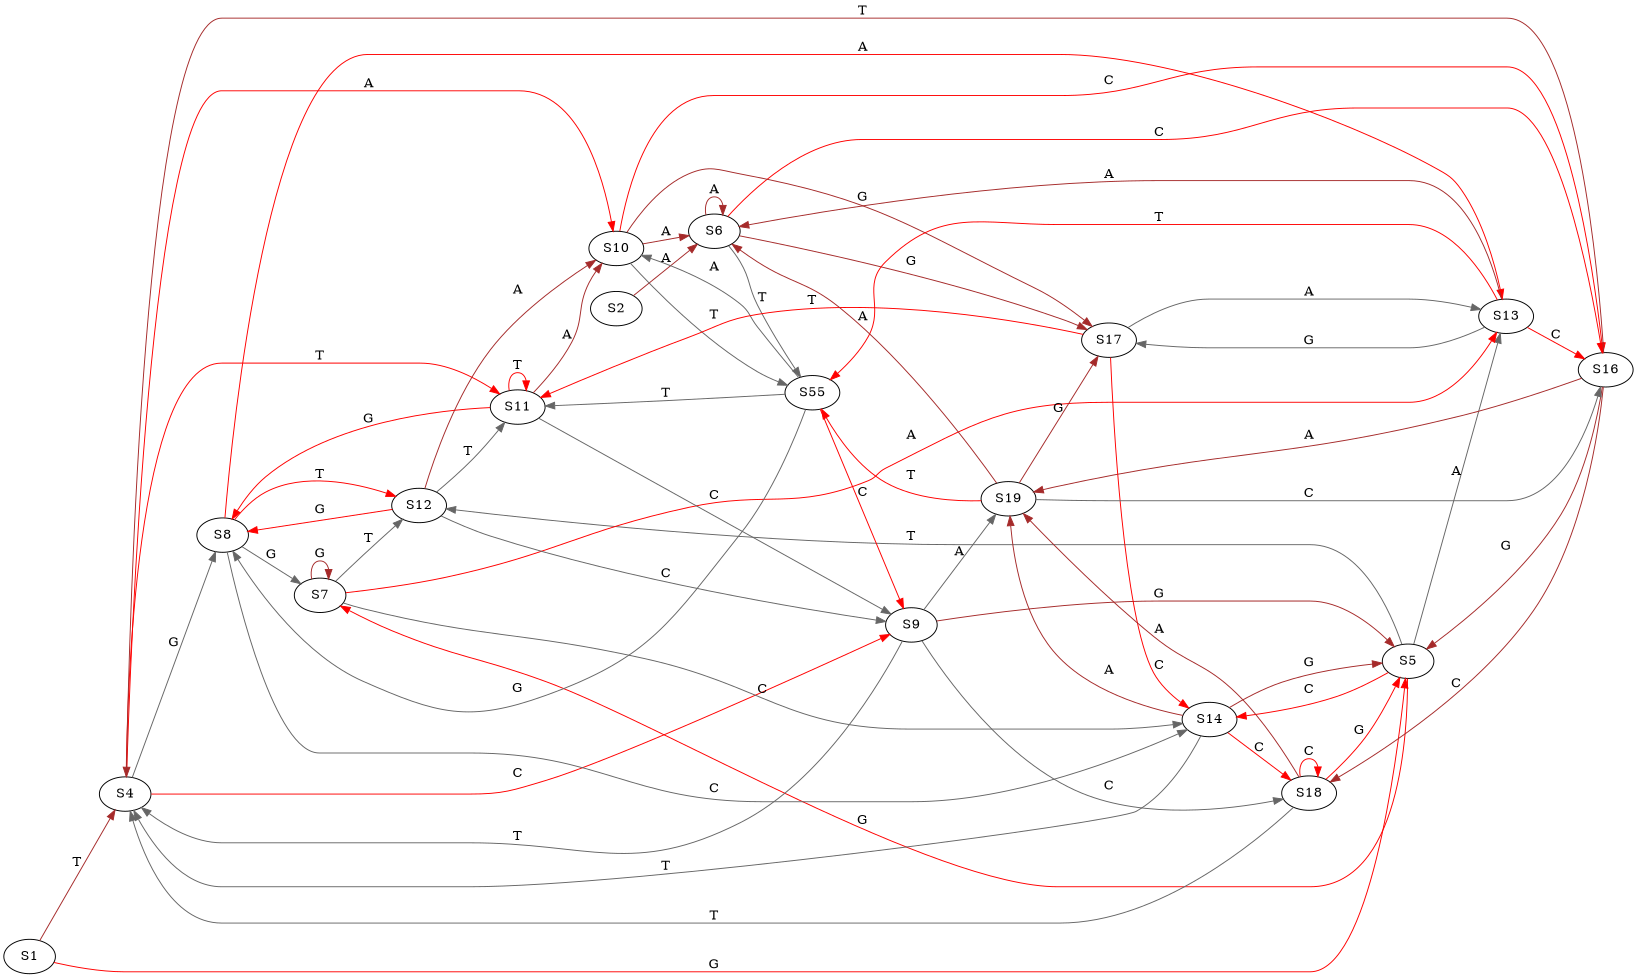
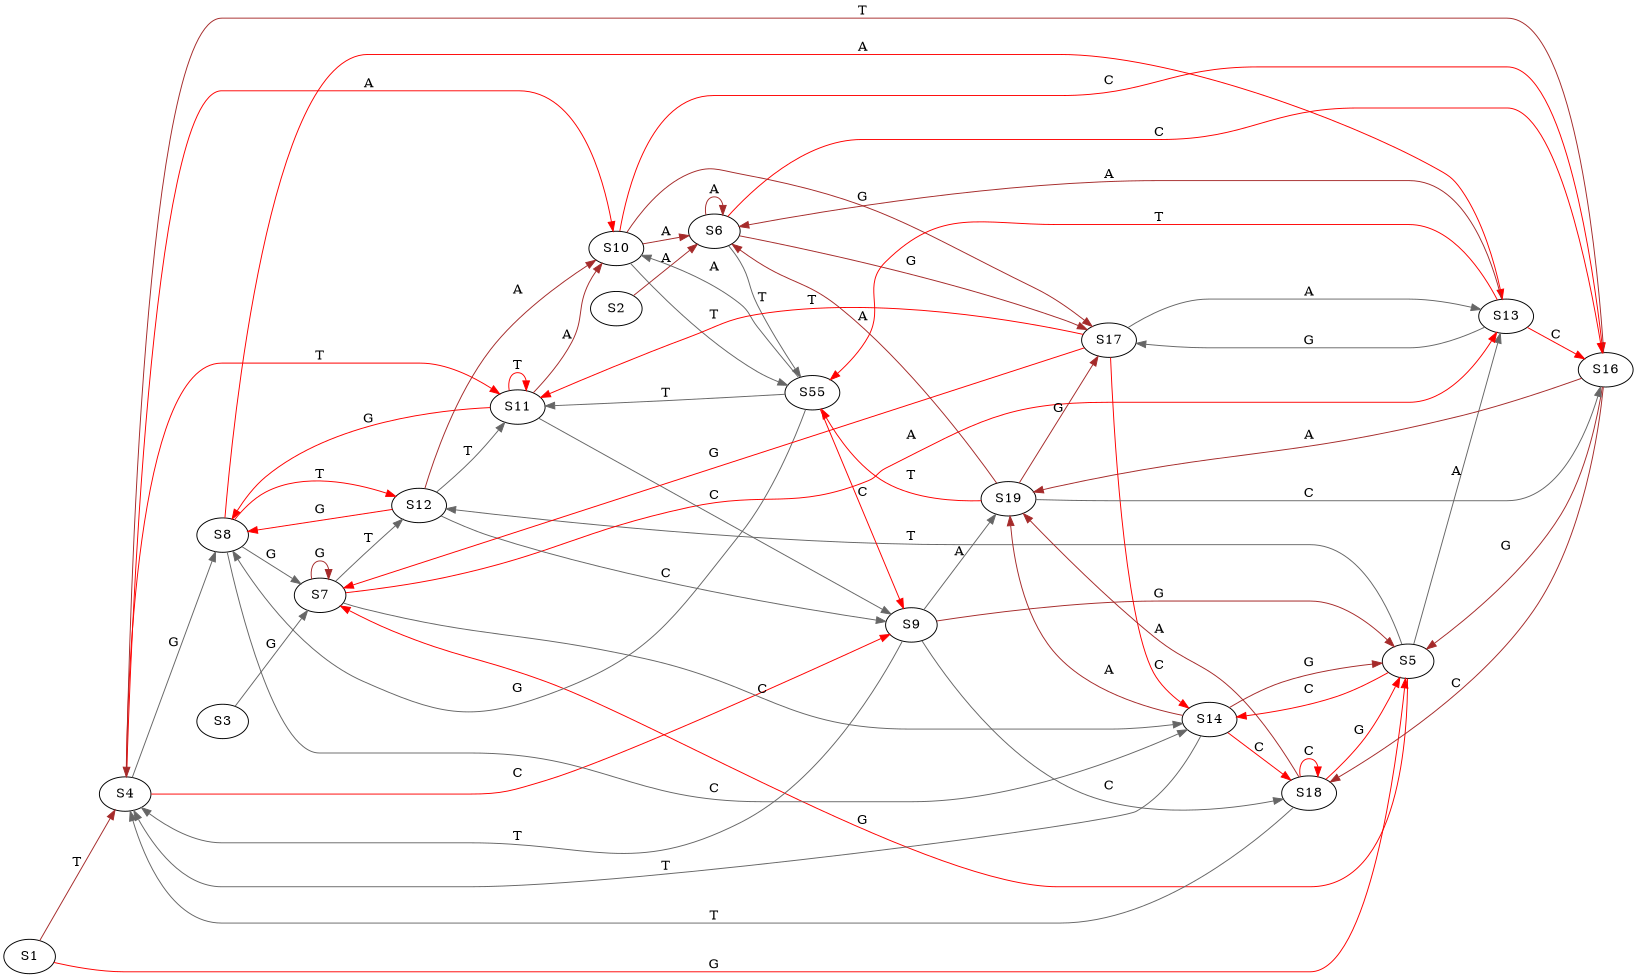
none -> (719, 466)
none -> (223, 721)
